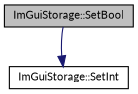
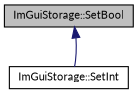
(62, 41) -> (76, 52)
